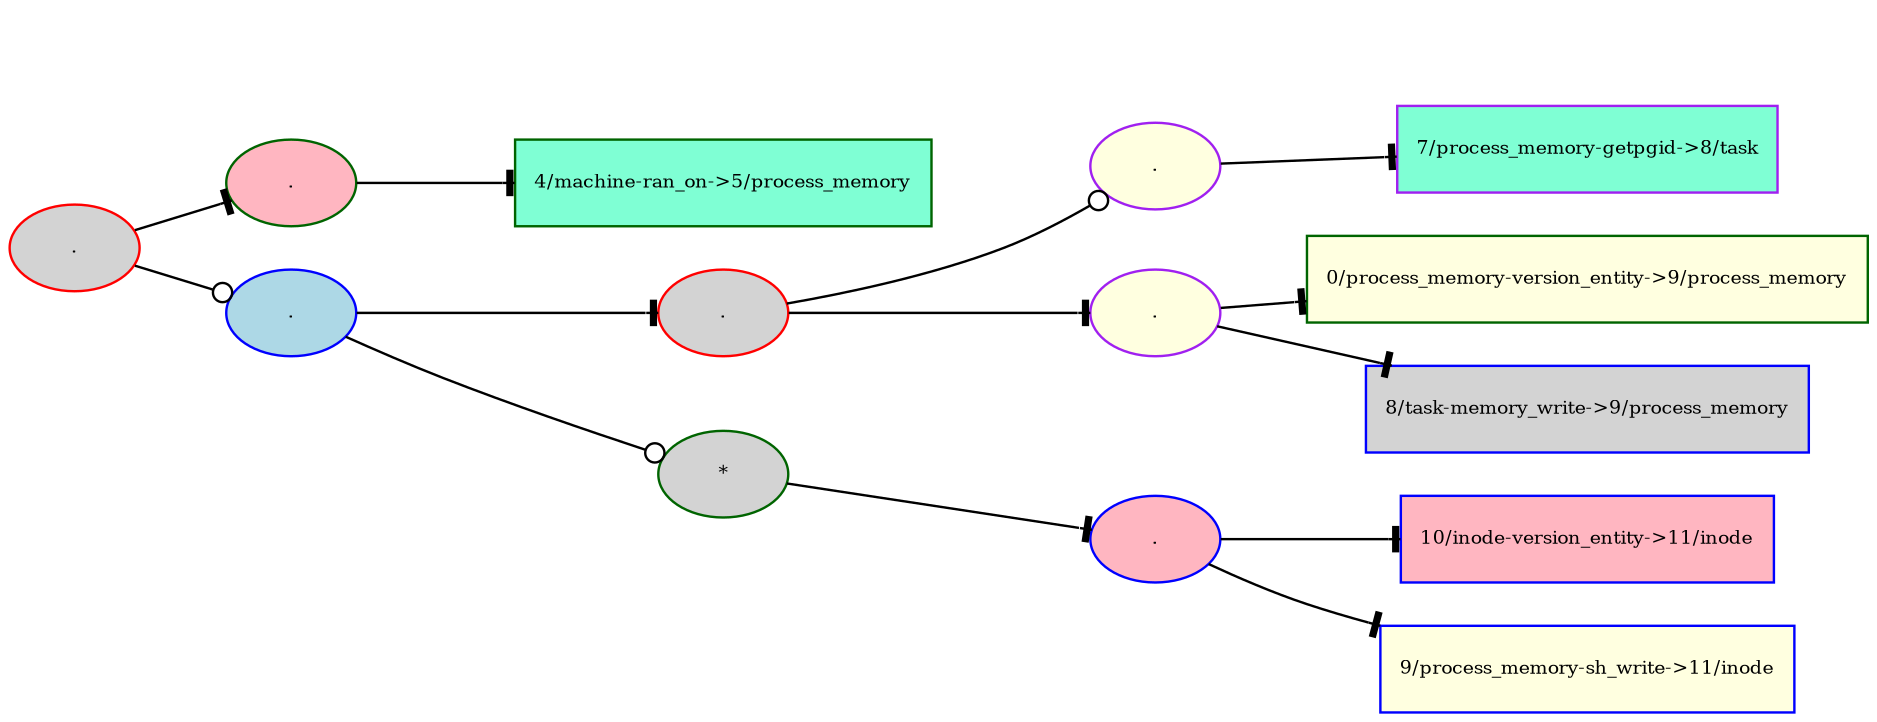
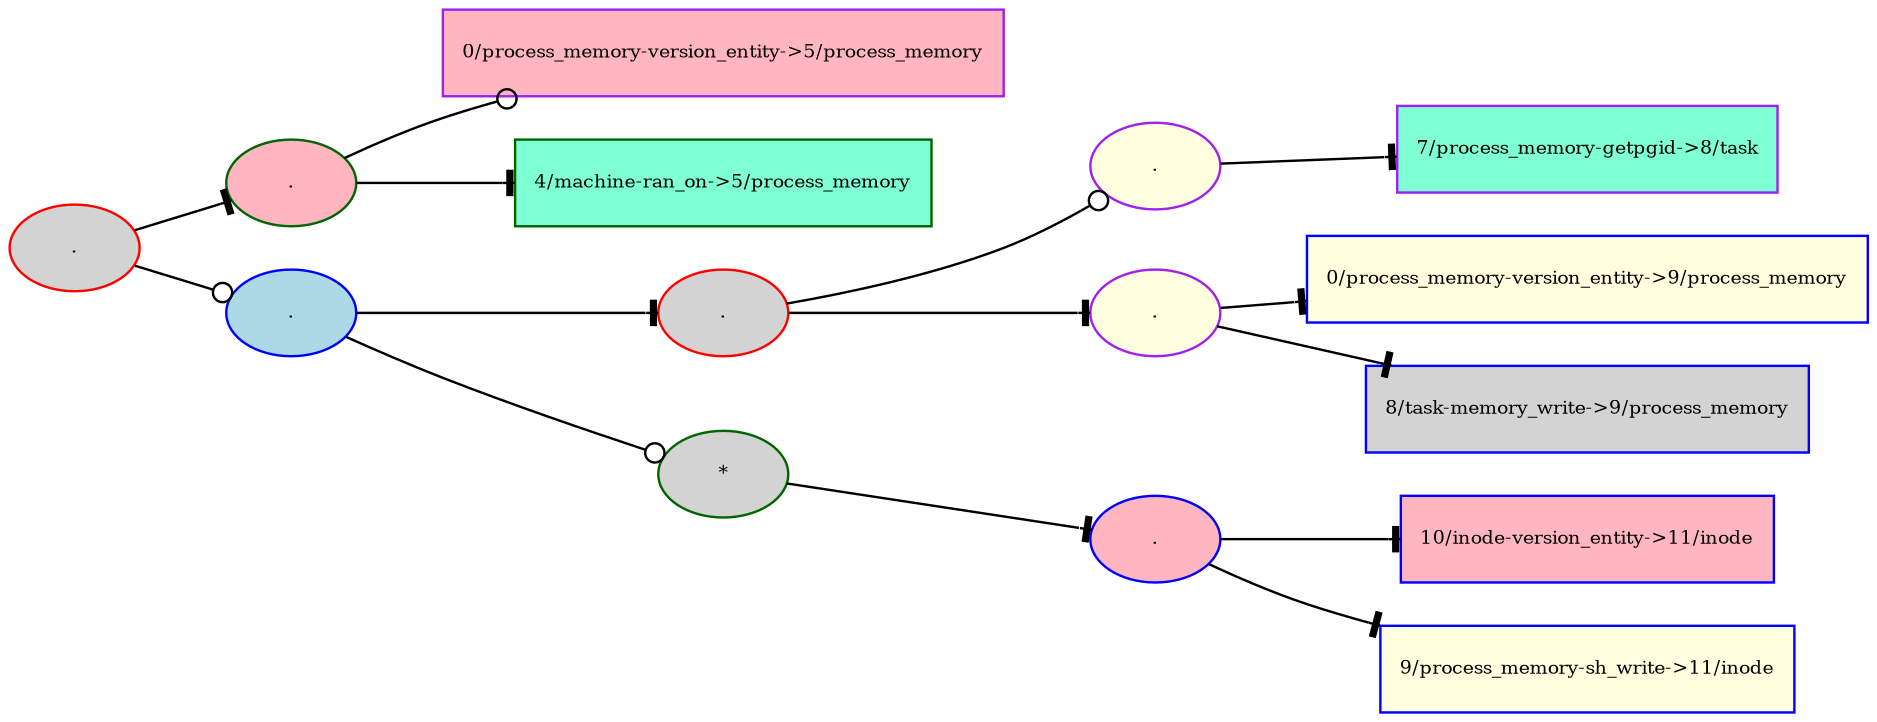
none -> (723, 53)
(1587, 279) -> (1587, 279)
